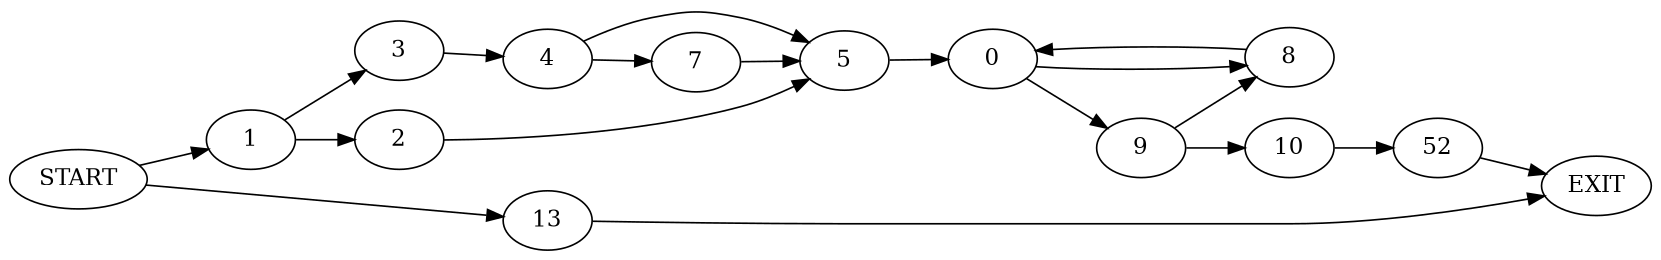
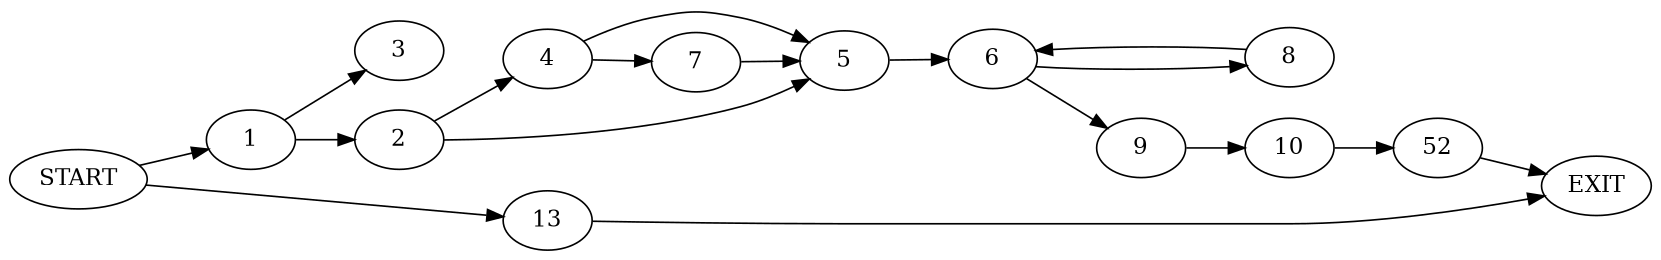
(465, 54) -> (466, 103)
(993, 59) -> (993, 59)
(1208, 107) -> none
